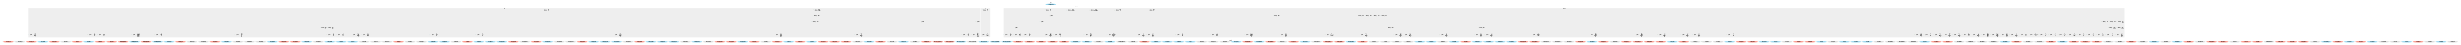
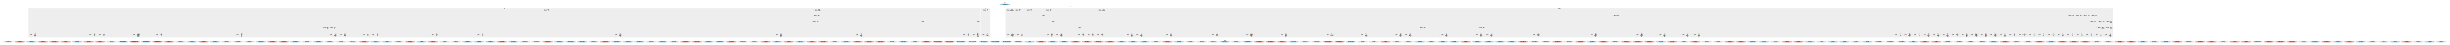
(364, 42) -> (364, 42)
(1730, 42) -> none
(2143, 42) -> (2131, 42)
